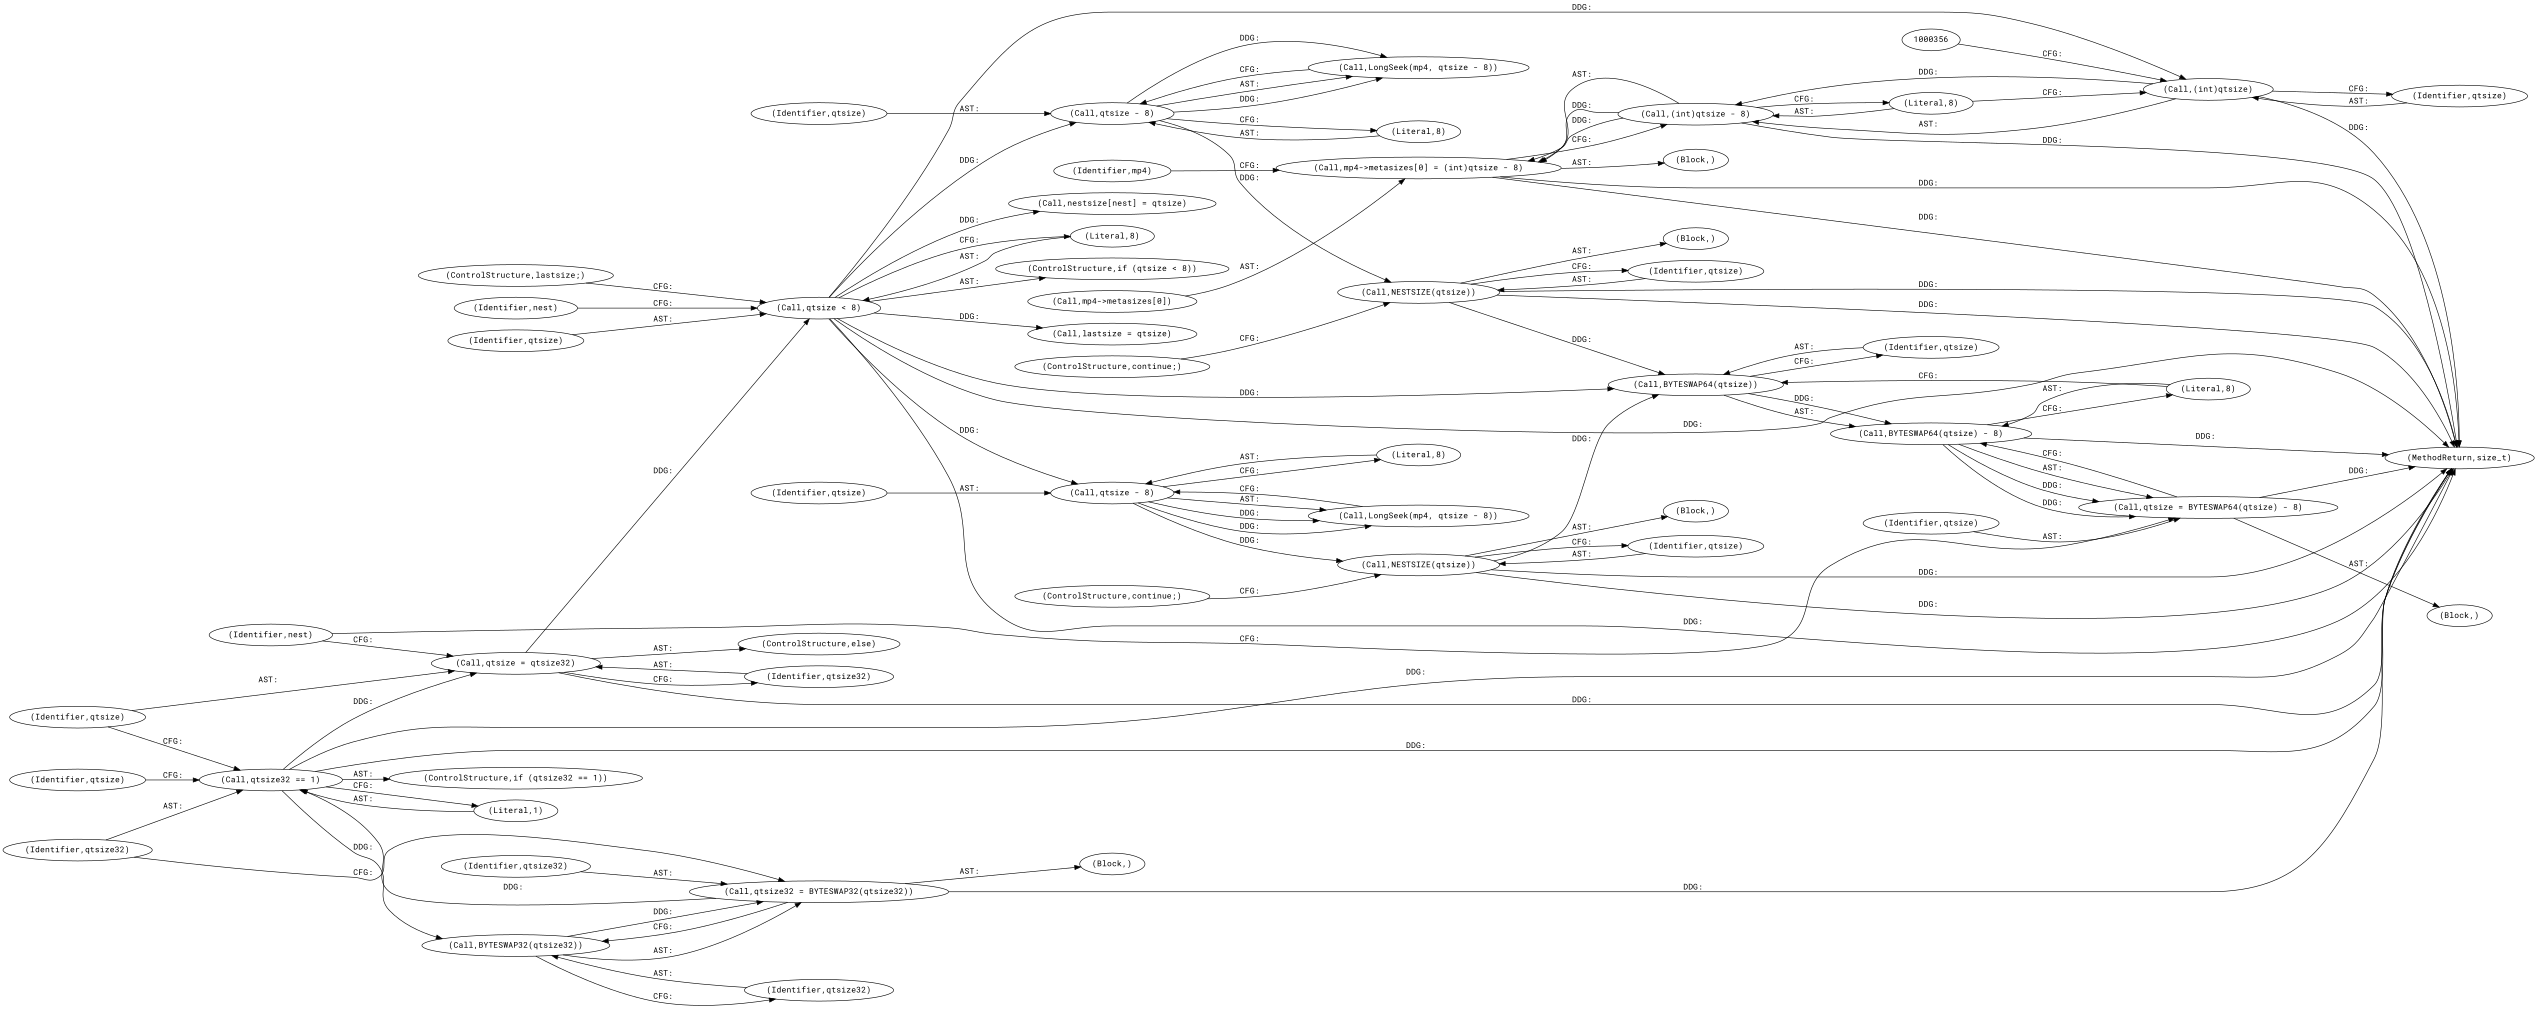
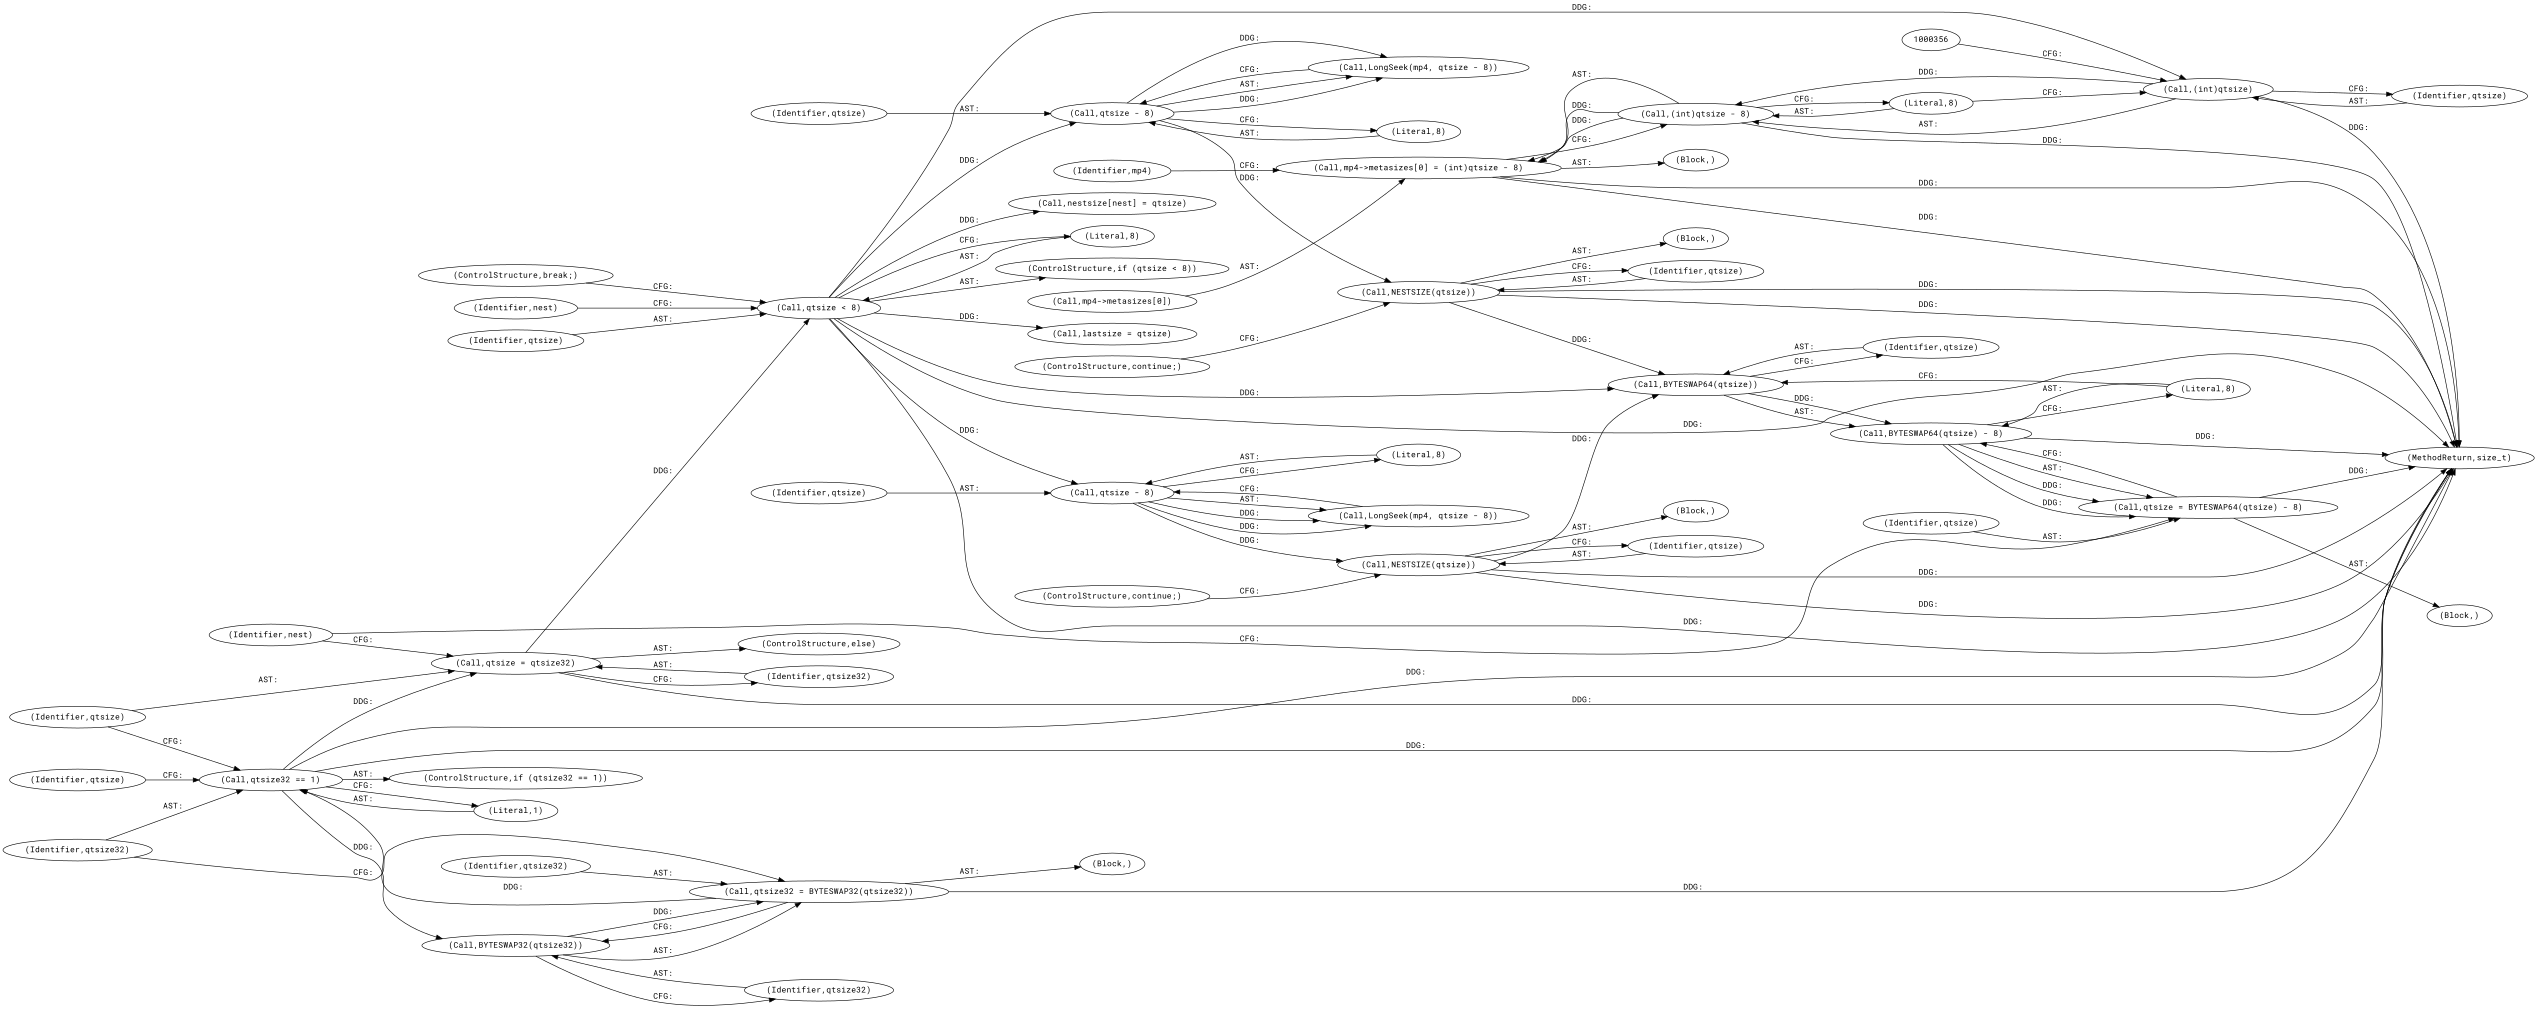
(516, 276) -> (516, 276)
